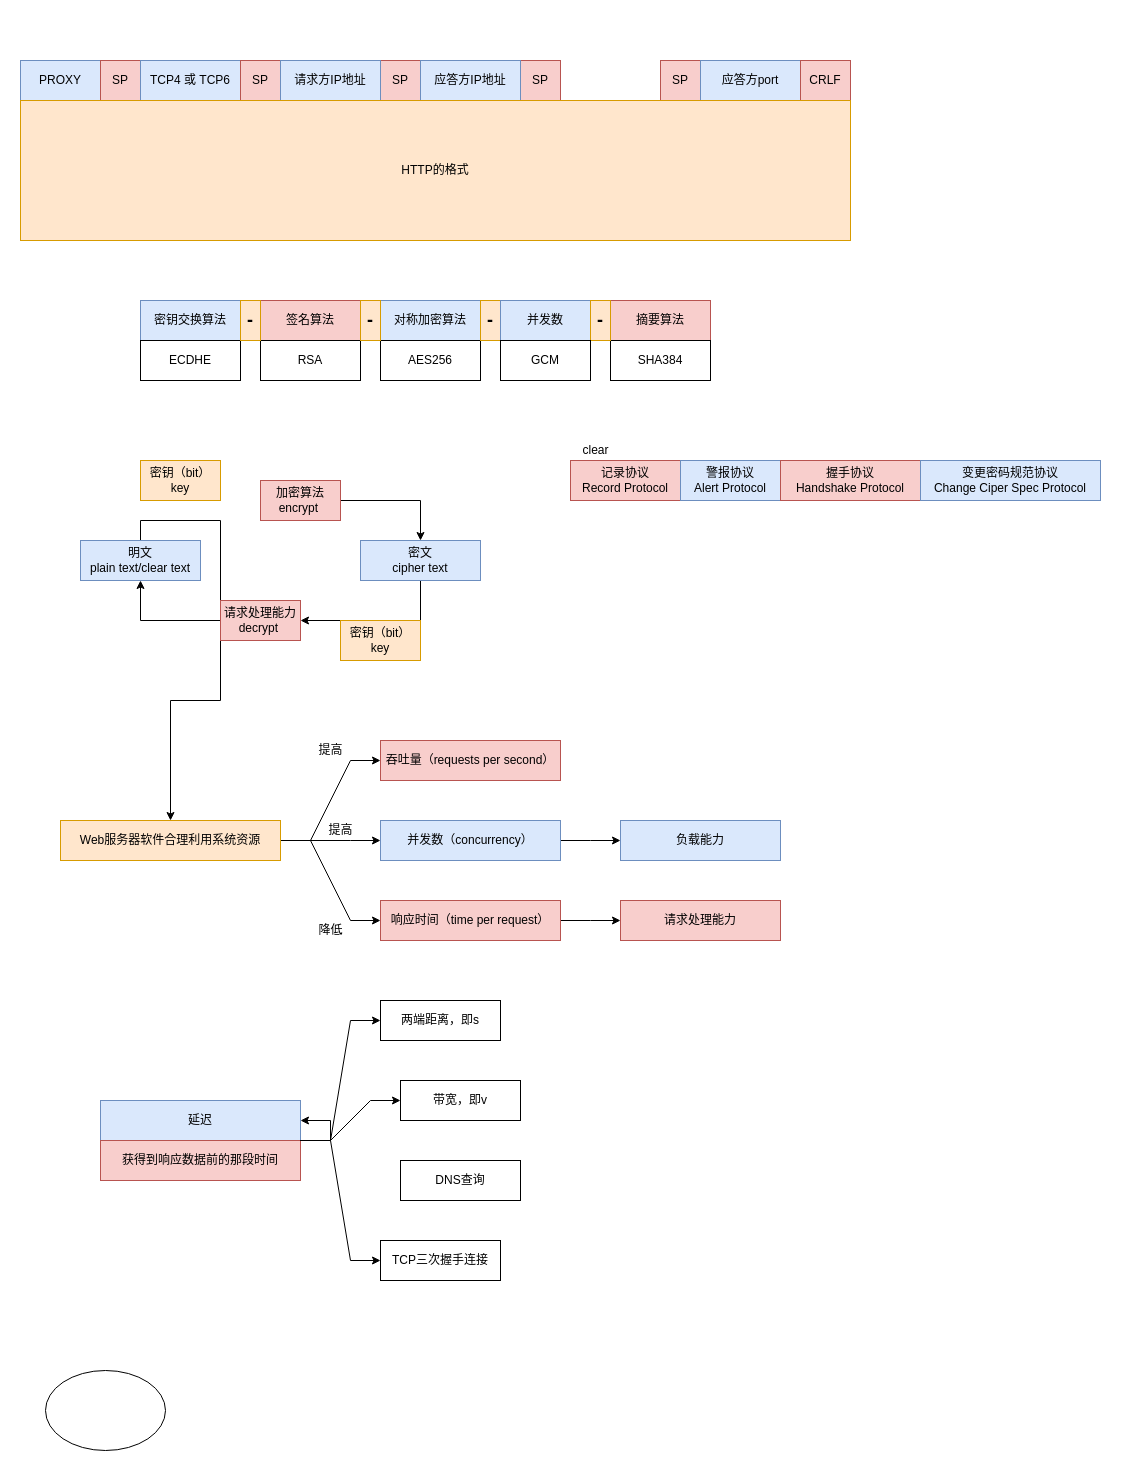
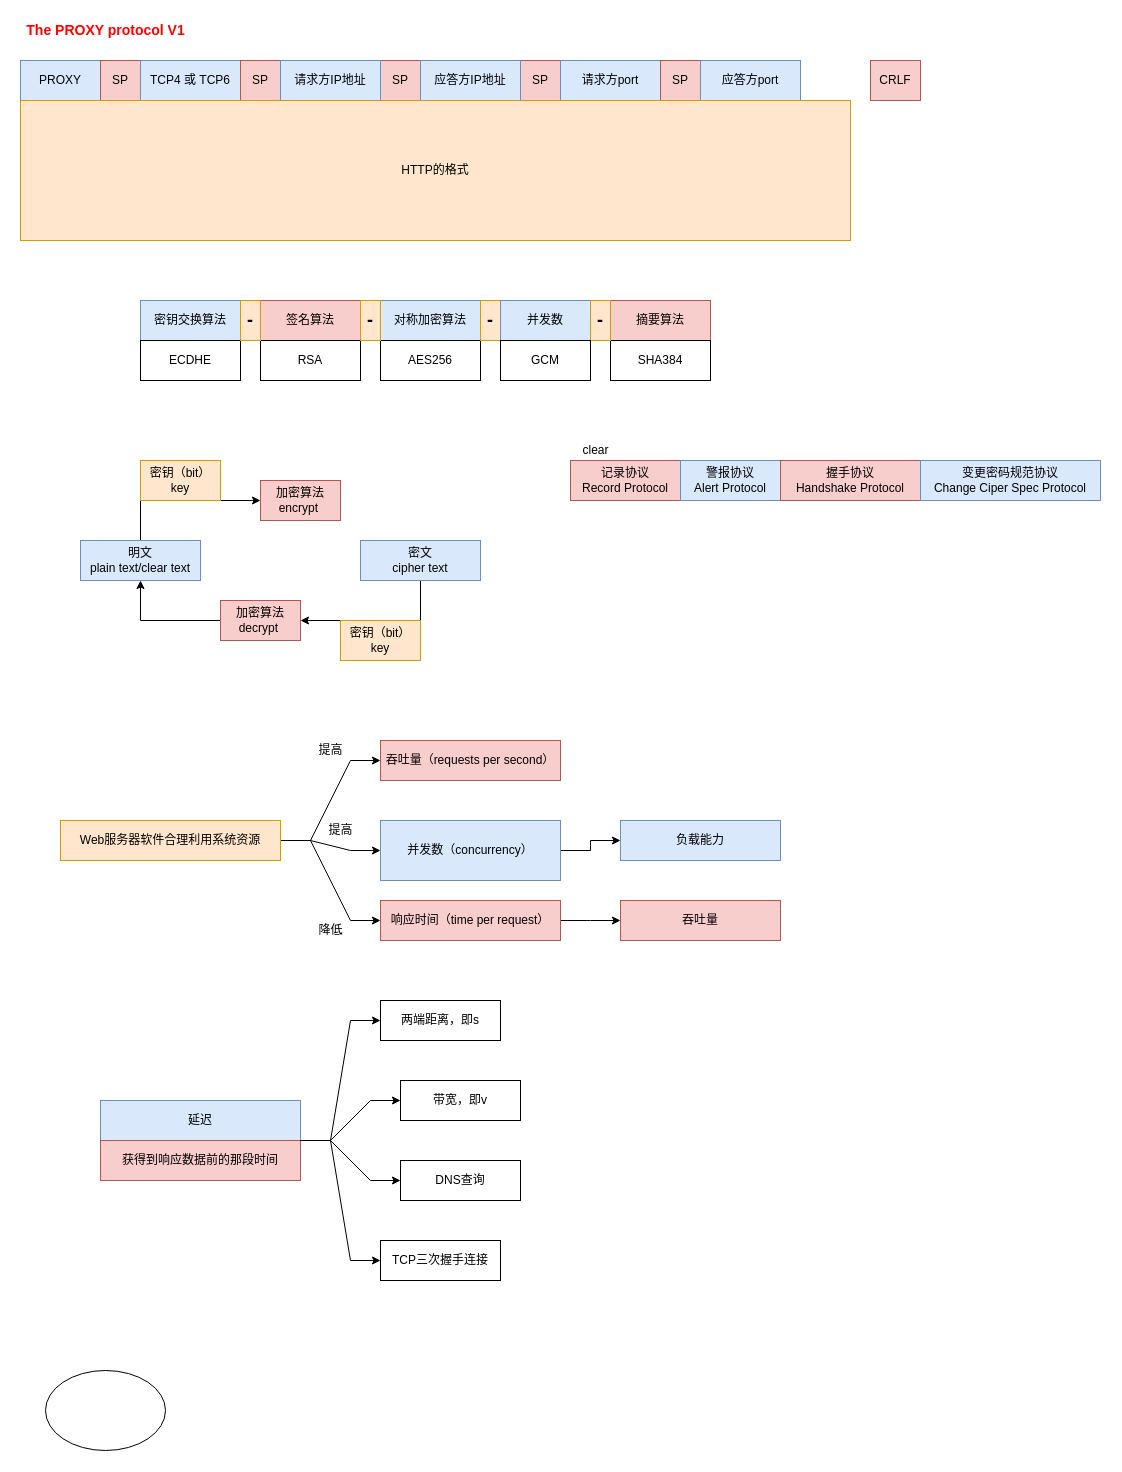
none -> (106, 31)
none -> (611, 81)
(826, 81) -> (896, 81)
(397, 501) -> none
(261, 621) -> (261, 621)
(171, 702) -> (236, 501)
(471, 841) -> (471, 851)
(701, 921) -> (701, 921)
(324, 1121) -> (359, 1169)
